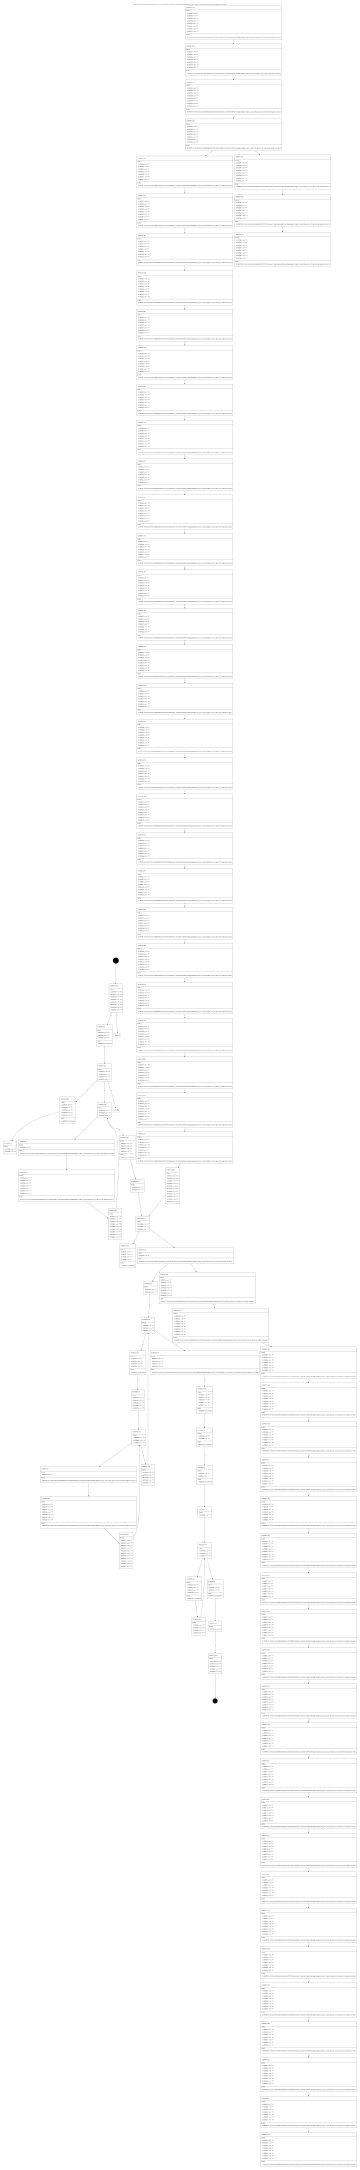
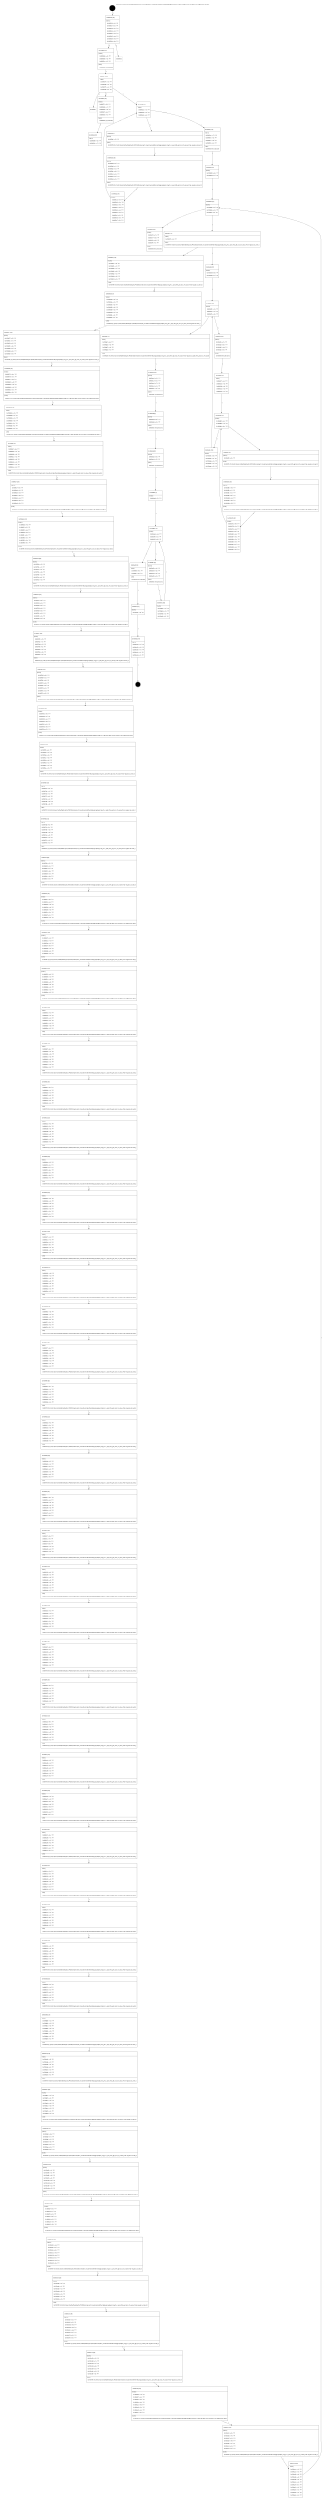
(210, 153) -> (89, 1451)
none -> (89, 1170)
